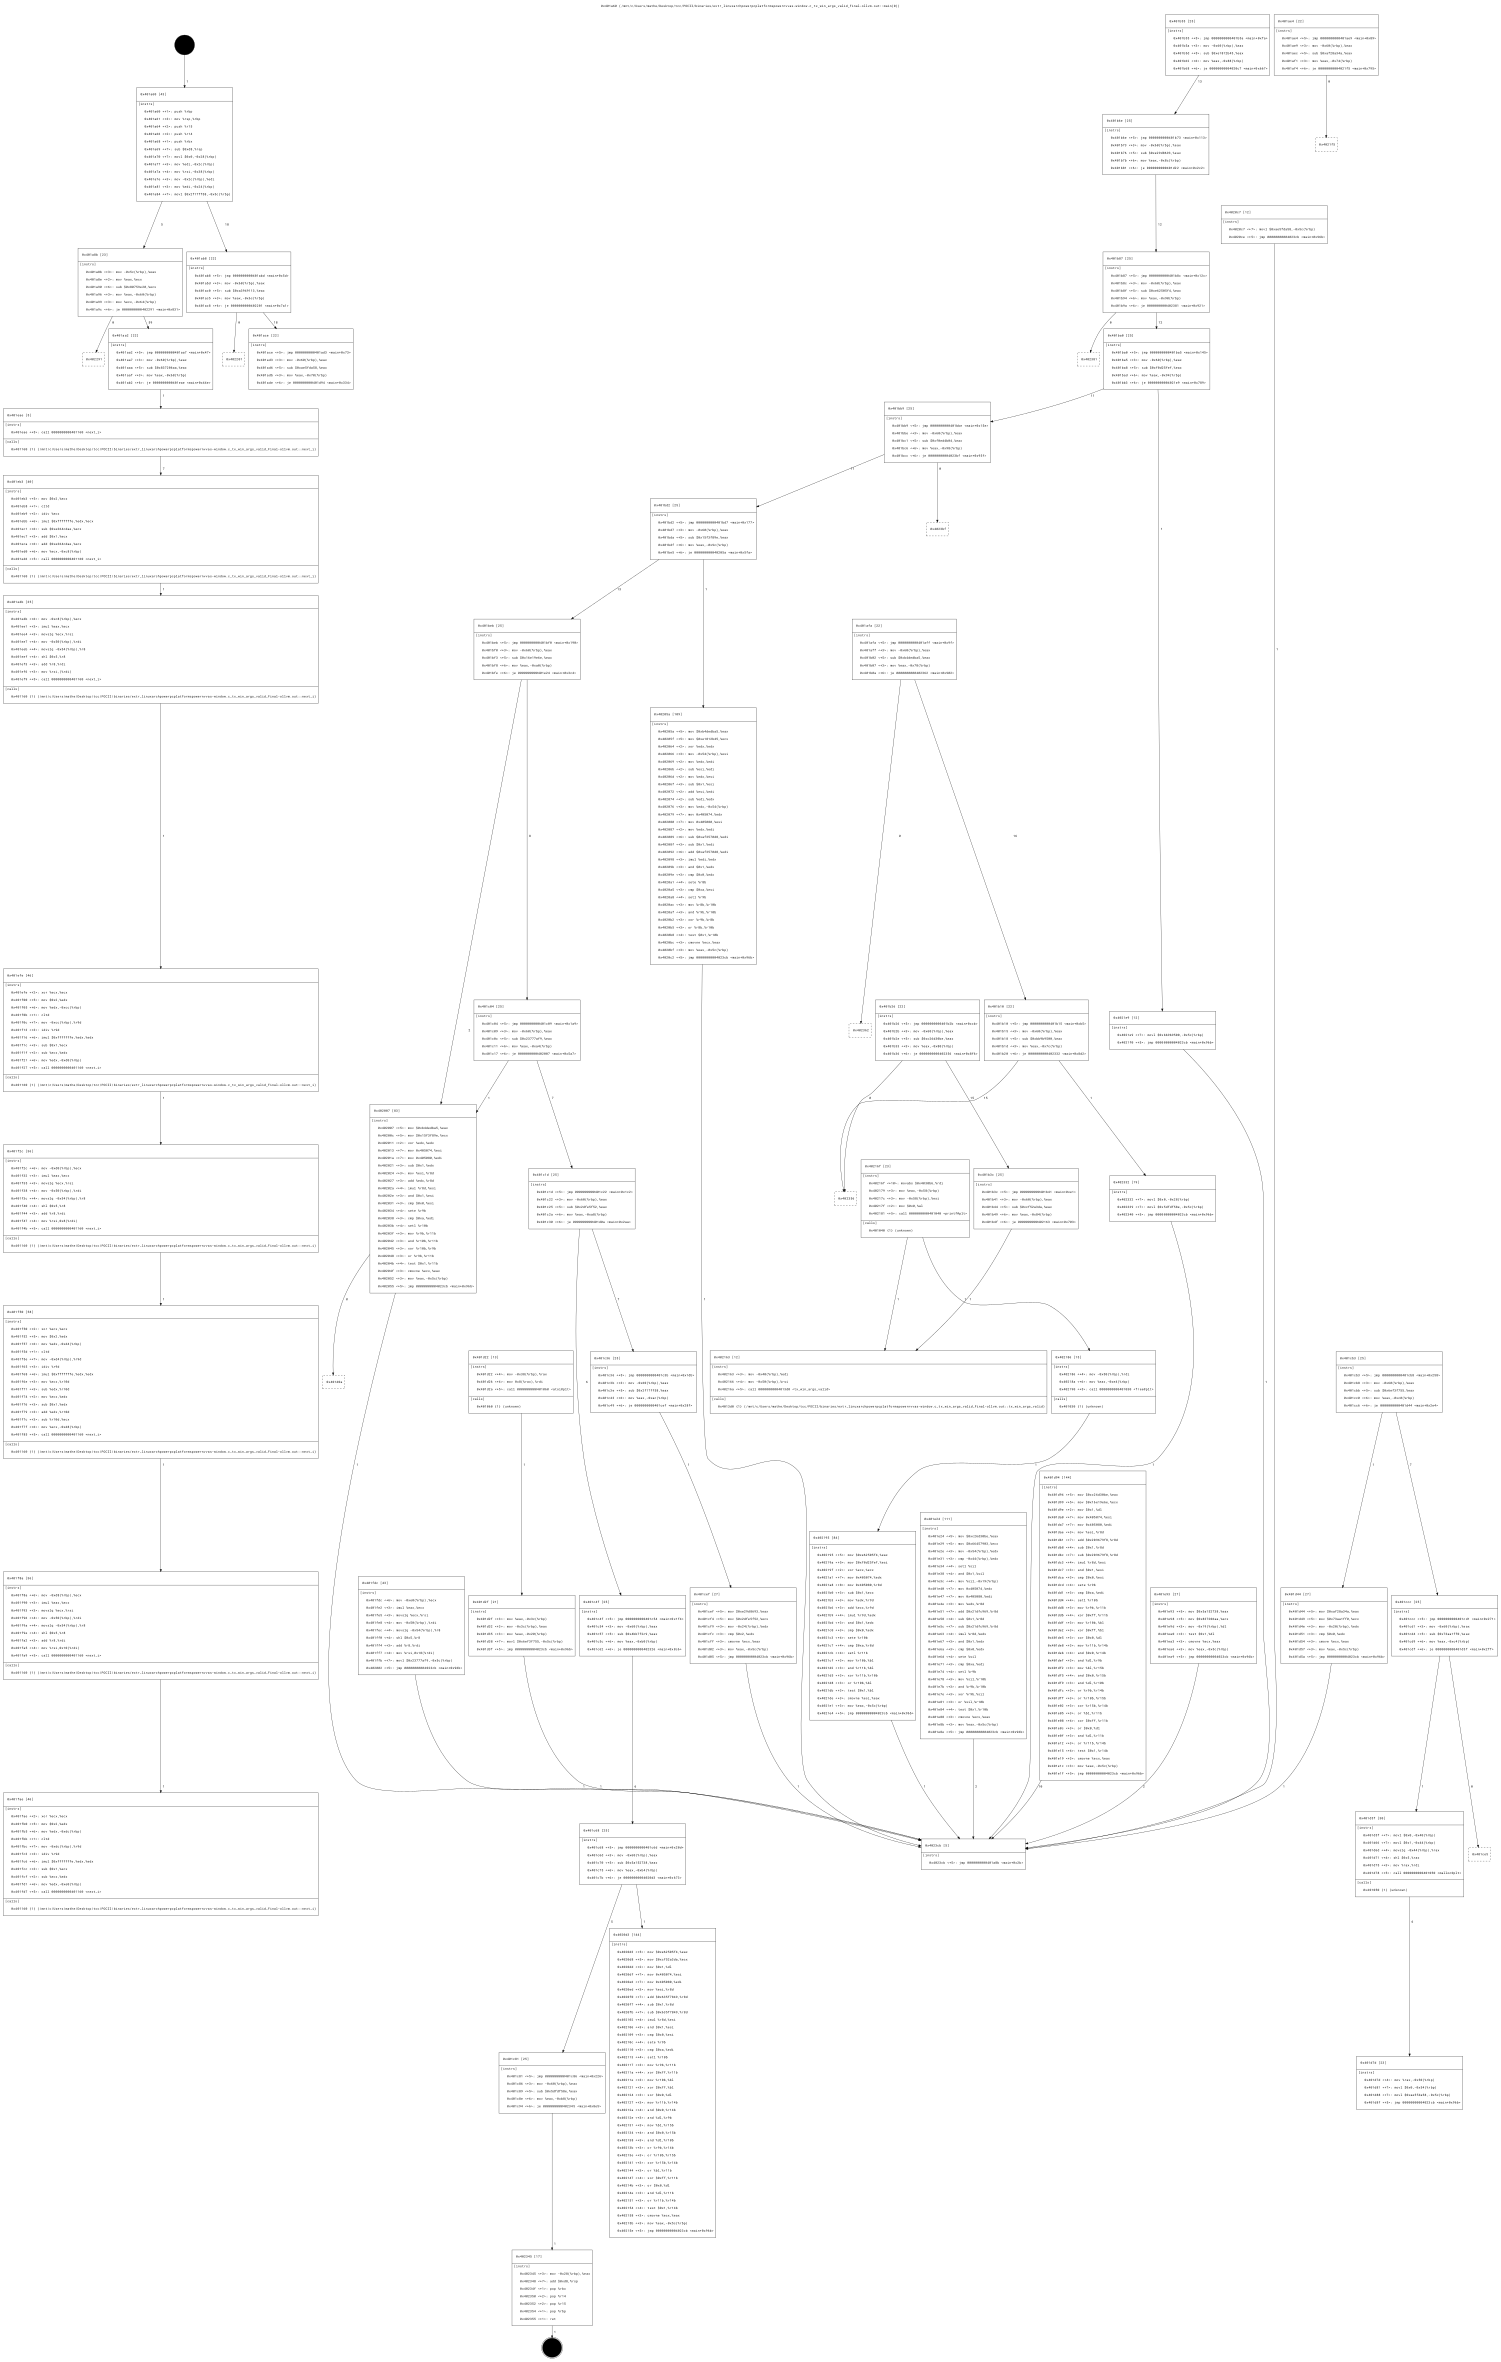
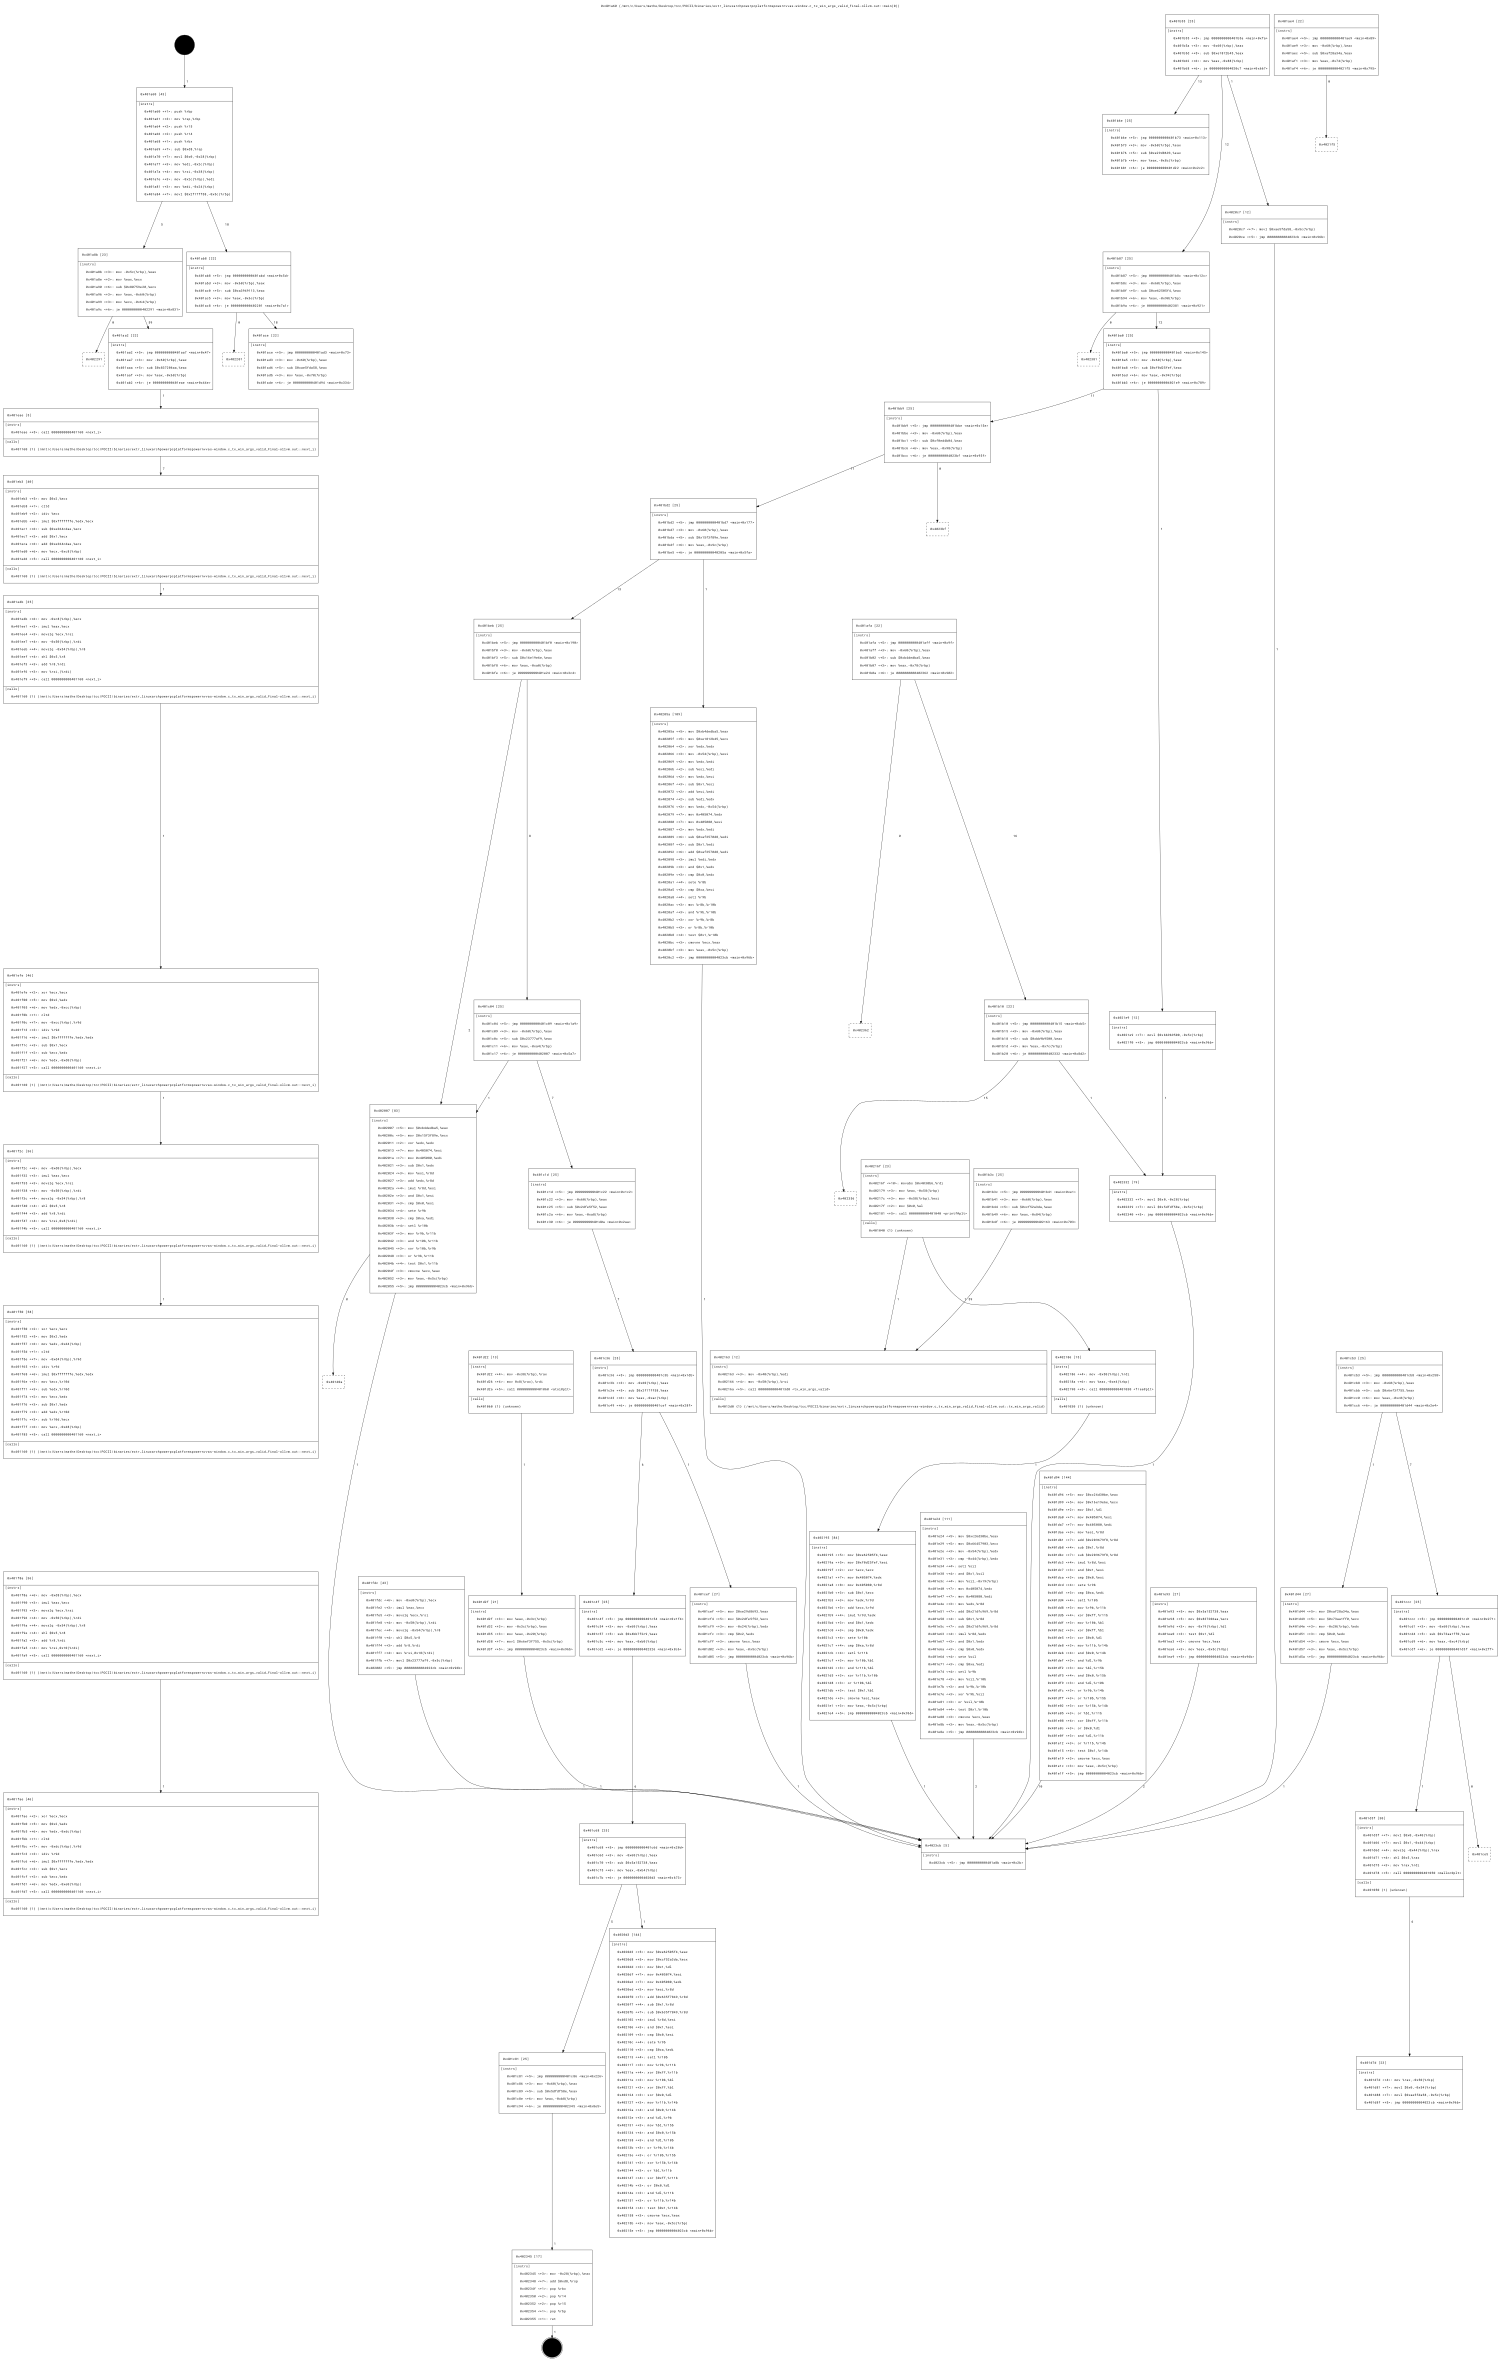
none -> (1247, 139)
(1156, 212) -> (1219, 167)
(928, 1030) -> none
(970, 1299) -> (970, 1299)
(579, 1414) -> (638, 1503)
(161, 1514) -> none
(1263, 1525) -> (1163, 1111)
